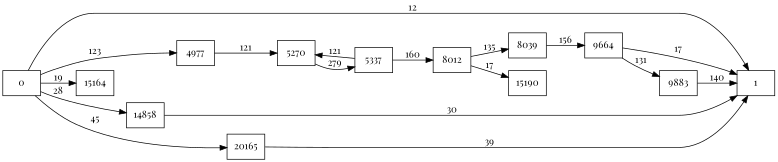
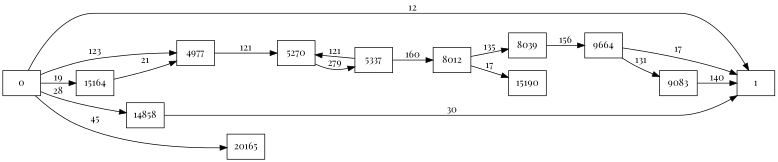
none -> (142, 72)
(678, 83) -> (678, 83)
(513, 147) -> none
